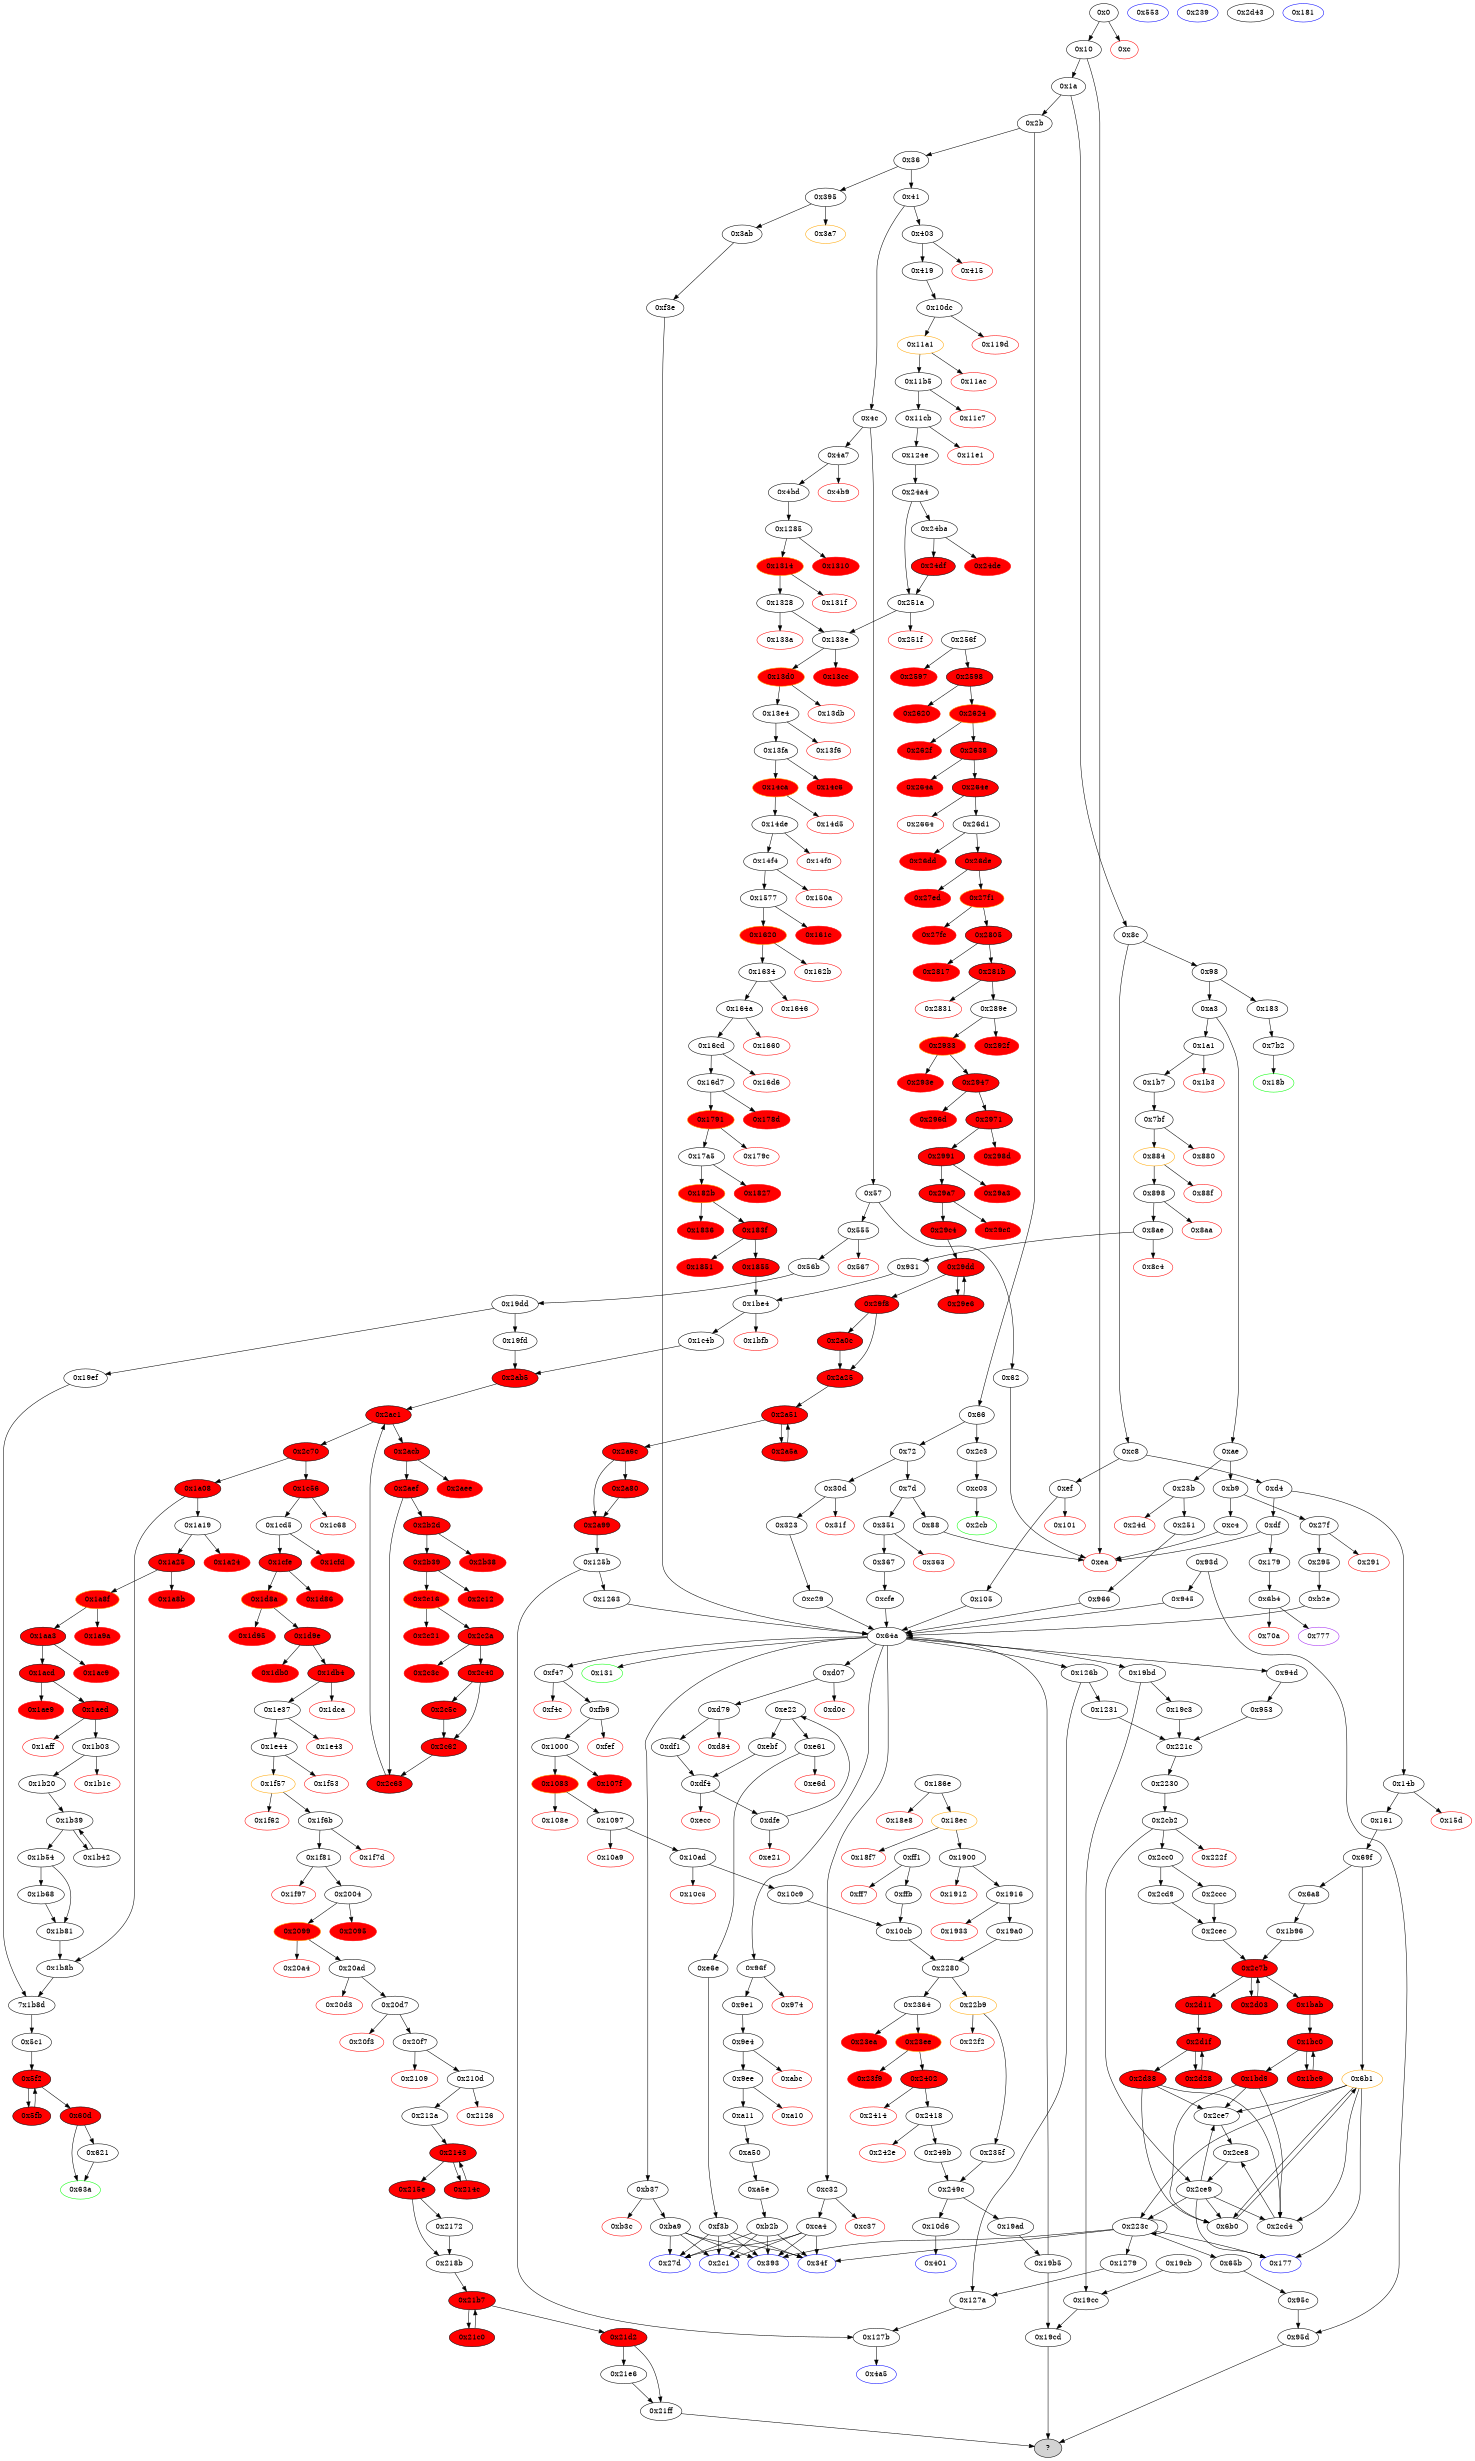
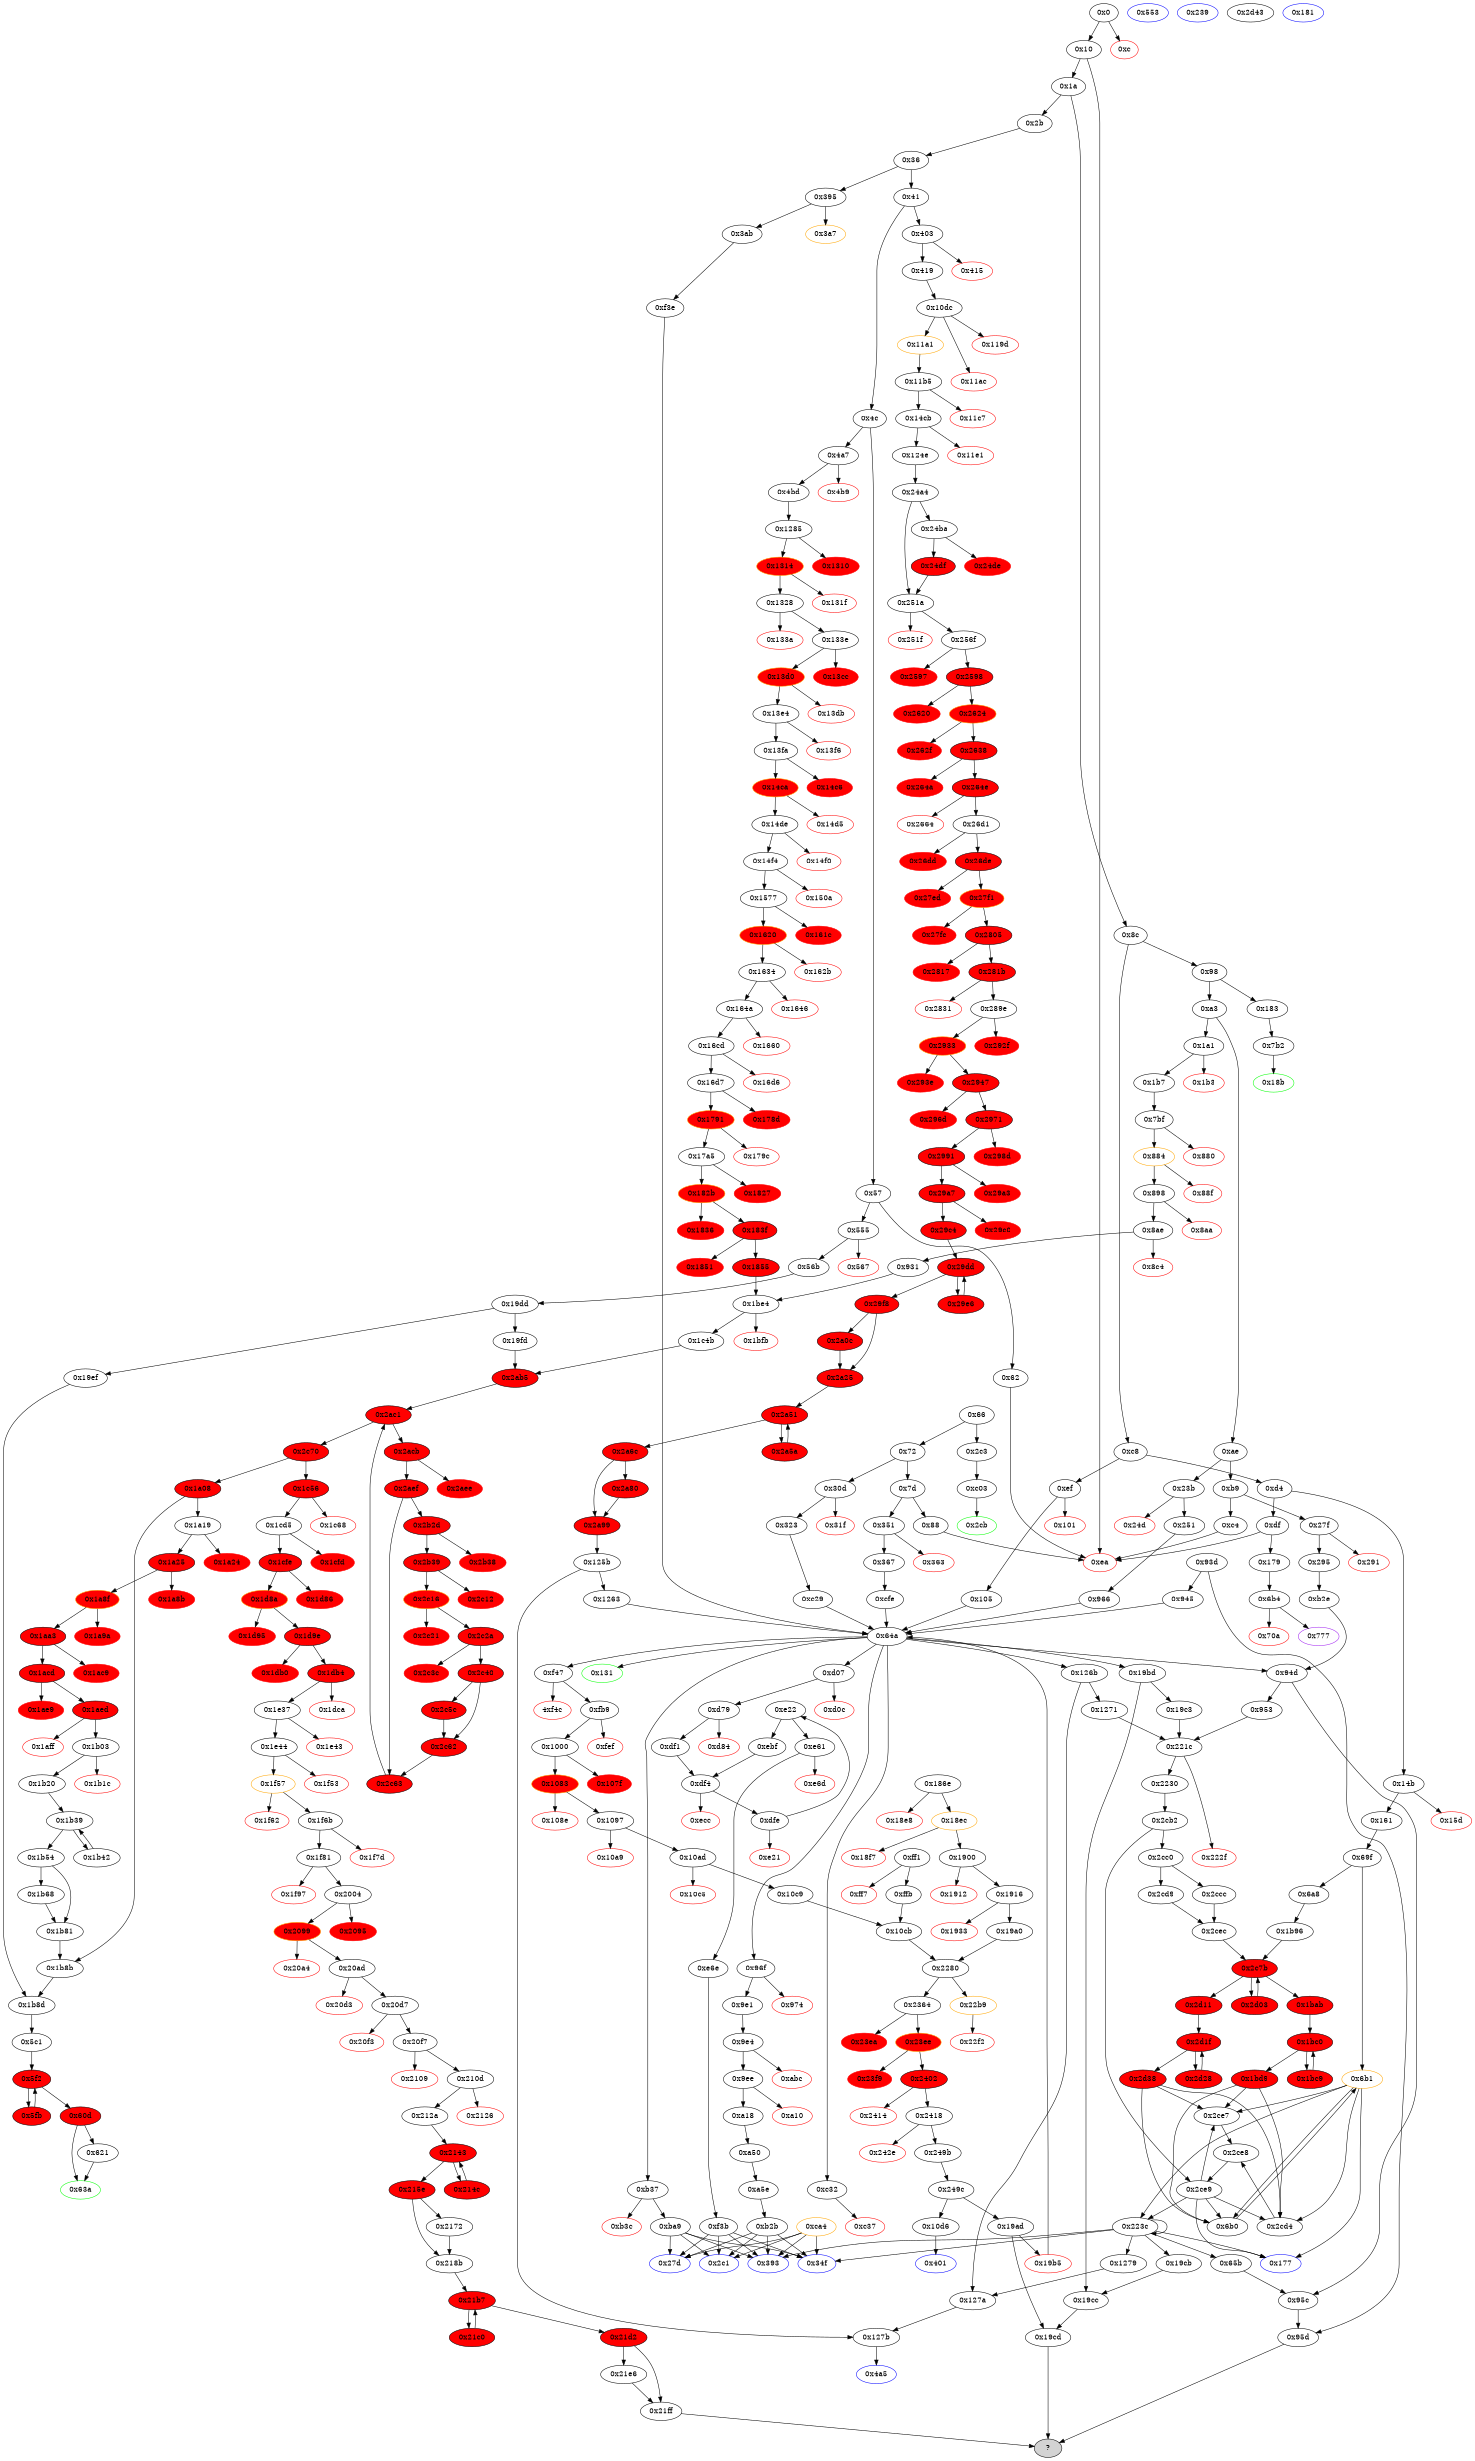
(945, 362) -> (955, 343)
(918, 419) -> (918, 419)
(876, 620) -> (935, 620)
(1035, 770) -> none
(1109, 1626) -> (1344, 1644)
(552, 1710) -> (552, 1710)
(1104, 1710) -> (1104, 1710)
(1187, 1838) -> (1200, 1799)
none -> (1417, 1982)
(32, 2005) -> (32, 2005)
(743, 2116) -> (743, 2116)
(992, 2153) -> none
(823, 2206) -> none
(816, 2227) -> (816, 2227)
none -> (1155, 2244)
(1048, 2264) -> (1048, 2264)
(1048, 2298) -> (1023, 2281)
